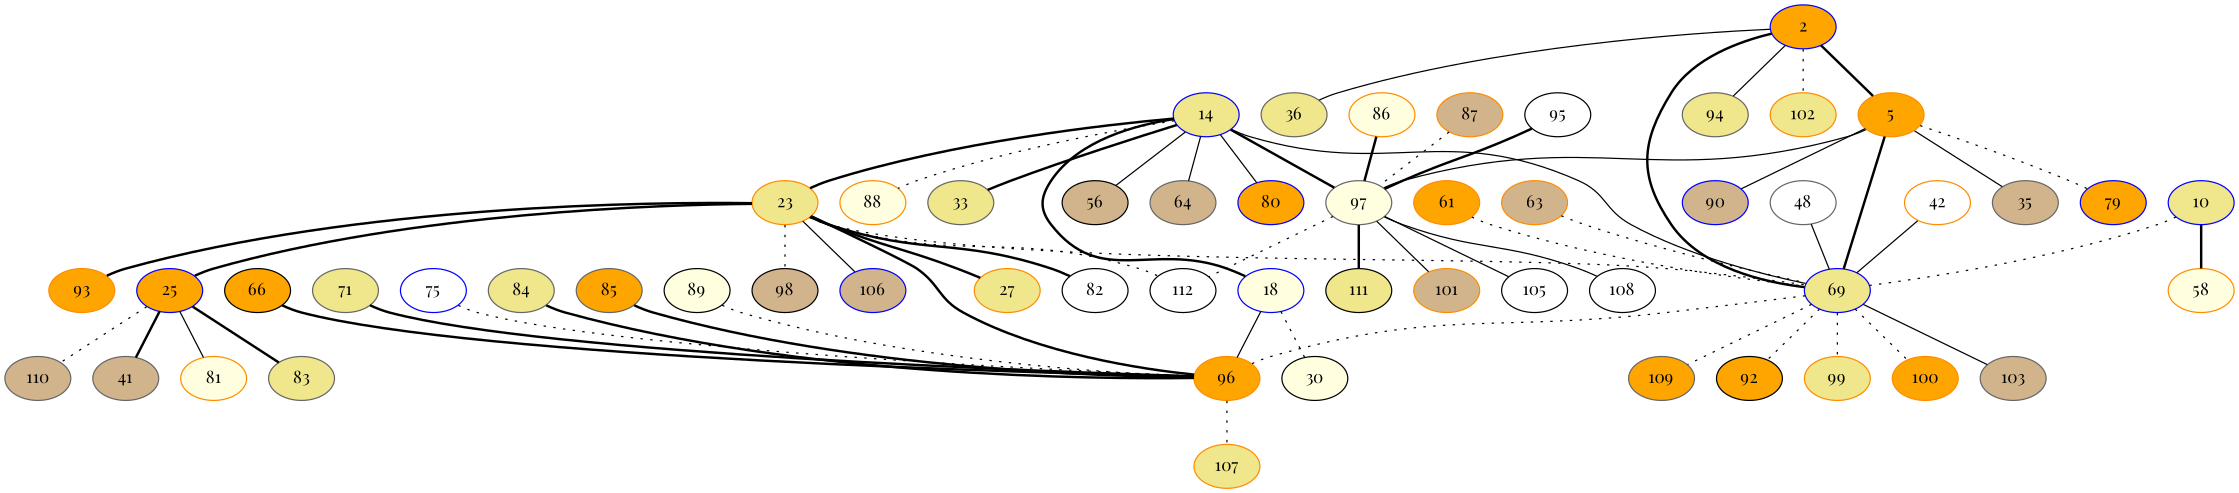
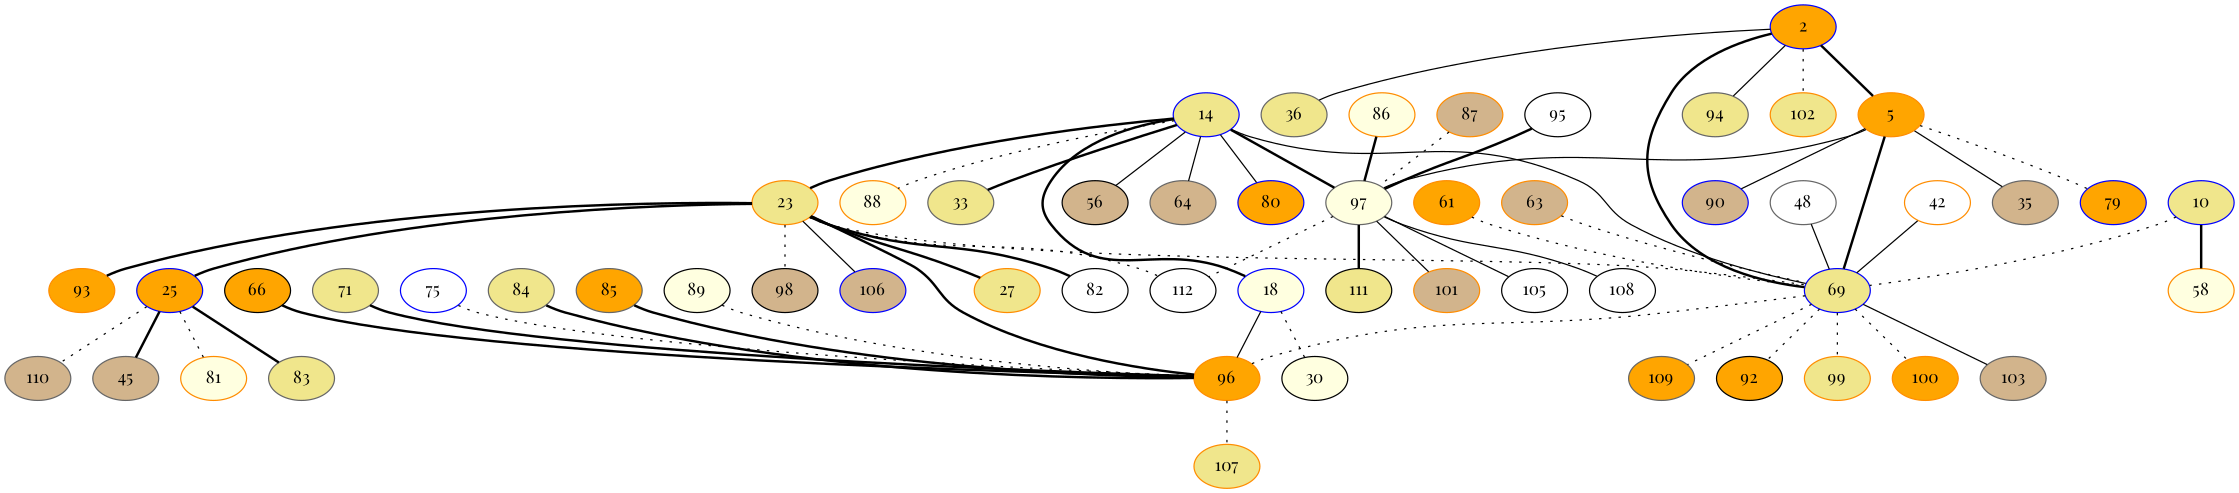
(192, 335) -> (192, 335)
(126, 378) -> (126, 378)
